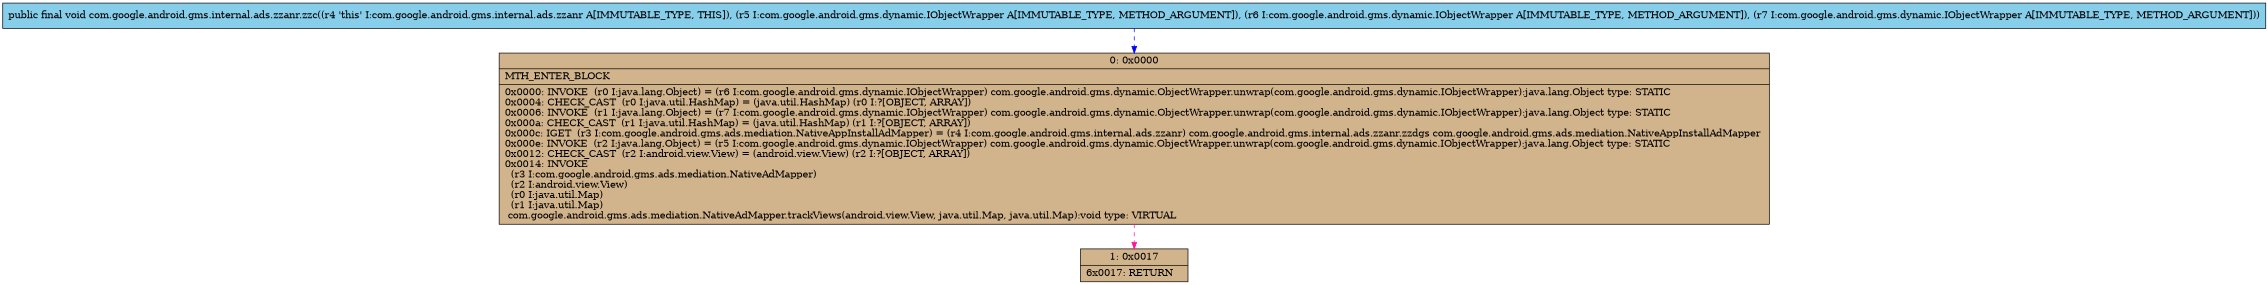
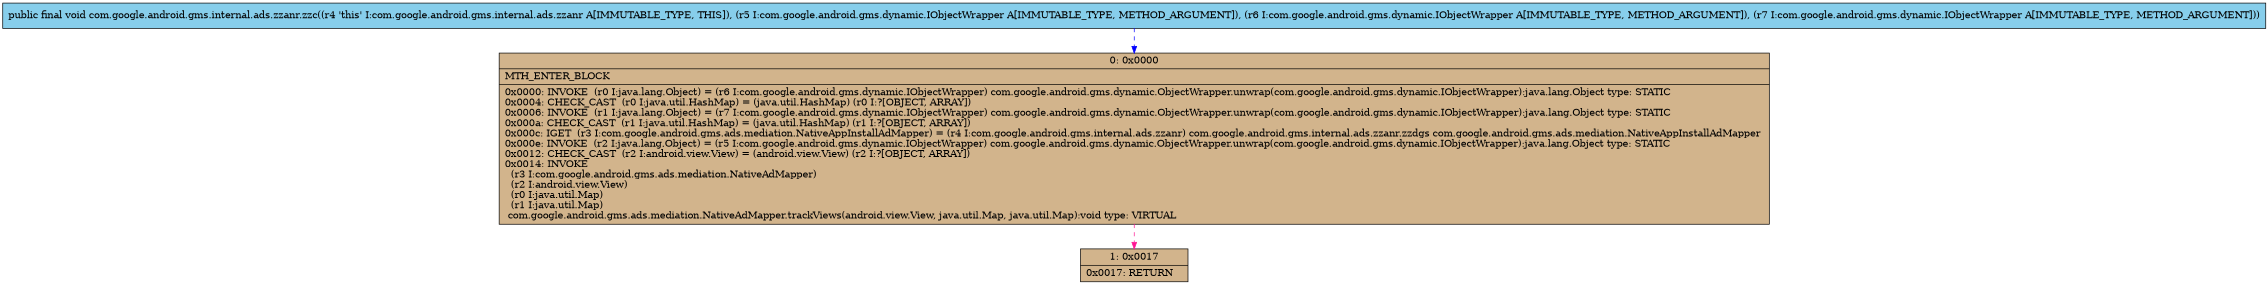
(1134, 273) -> (1134, 273)
